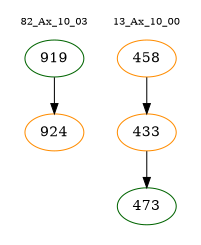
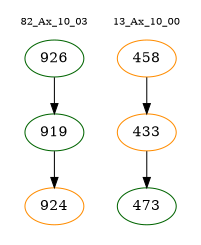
none -> (54, 59)
